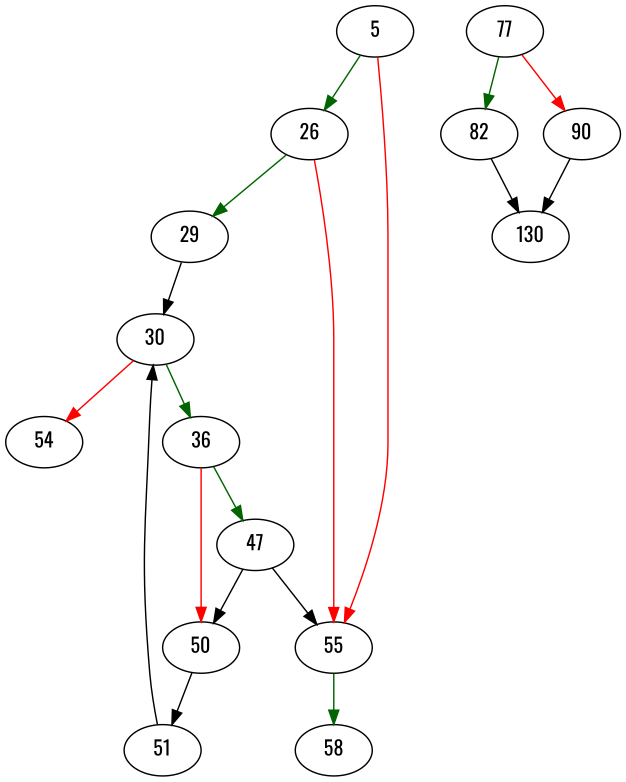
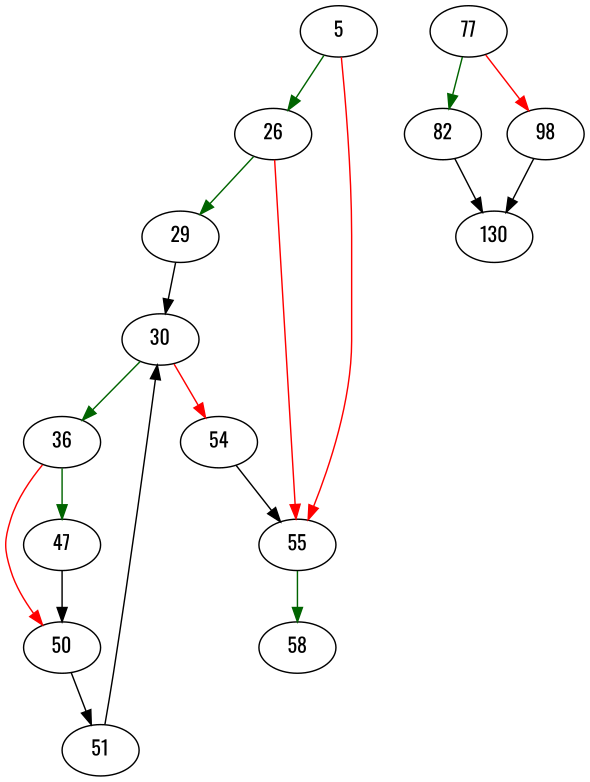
(582, 134) -> (546, 134)
(290, 591) -> (254, 488)
